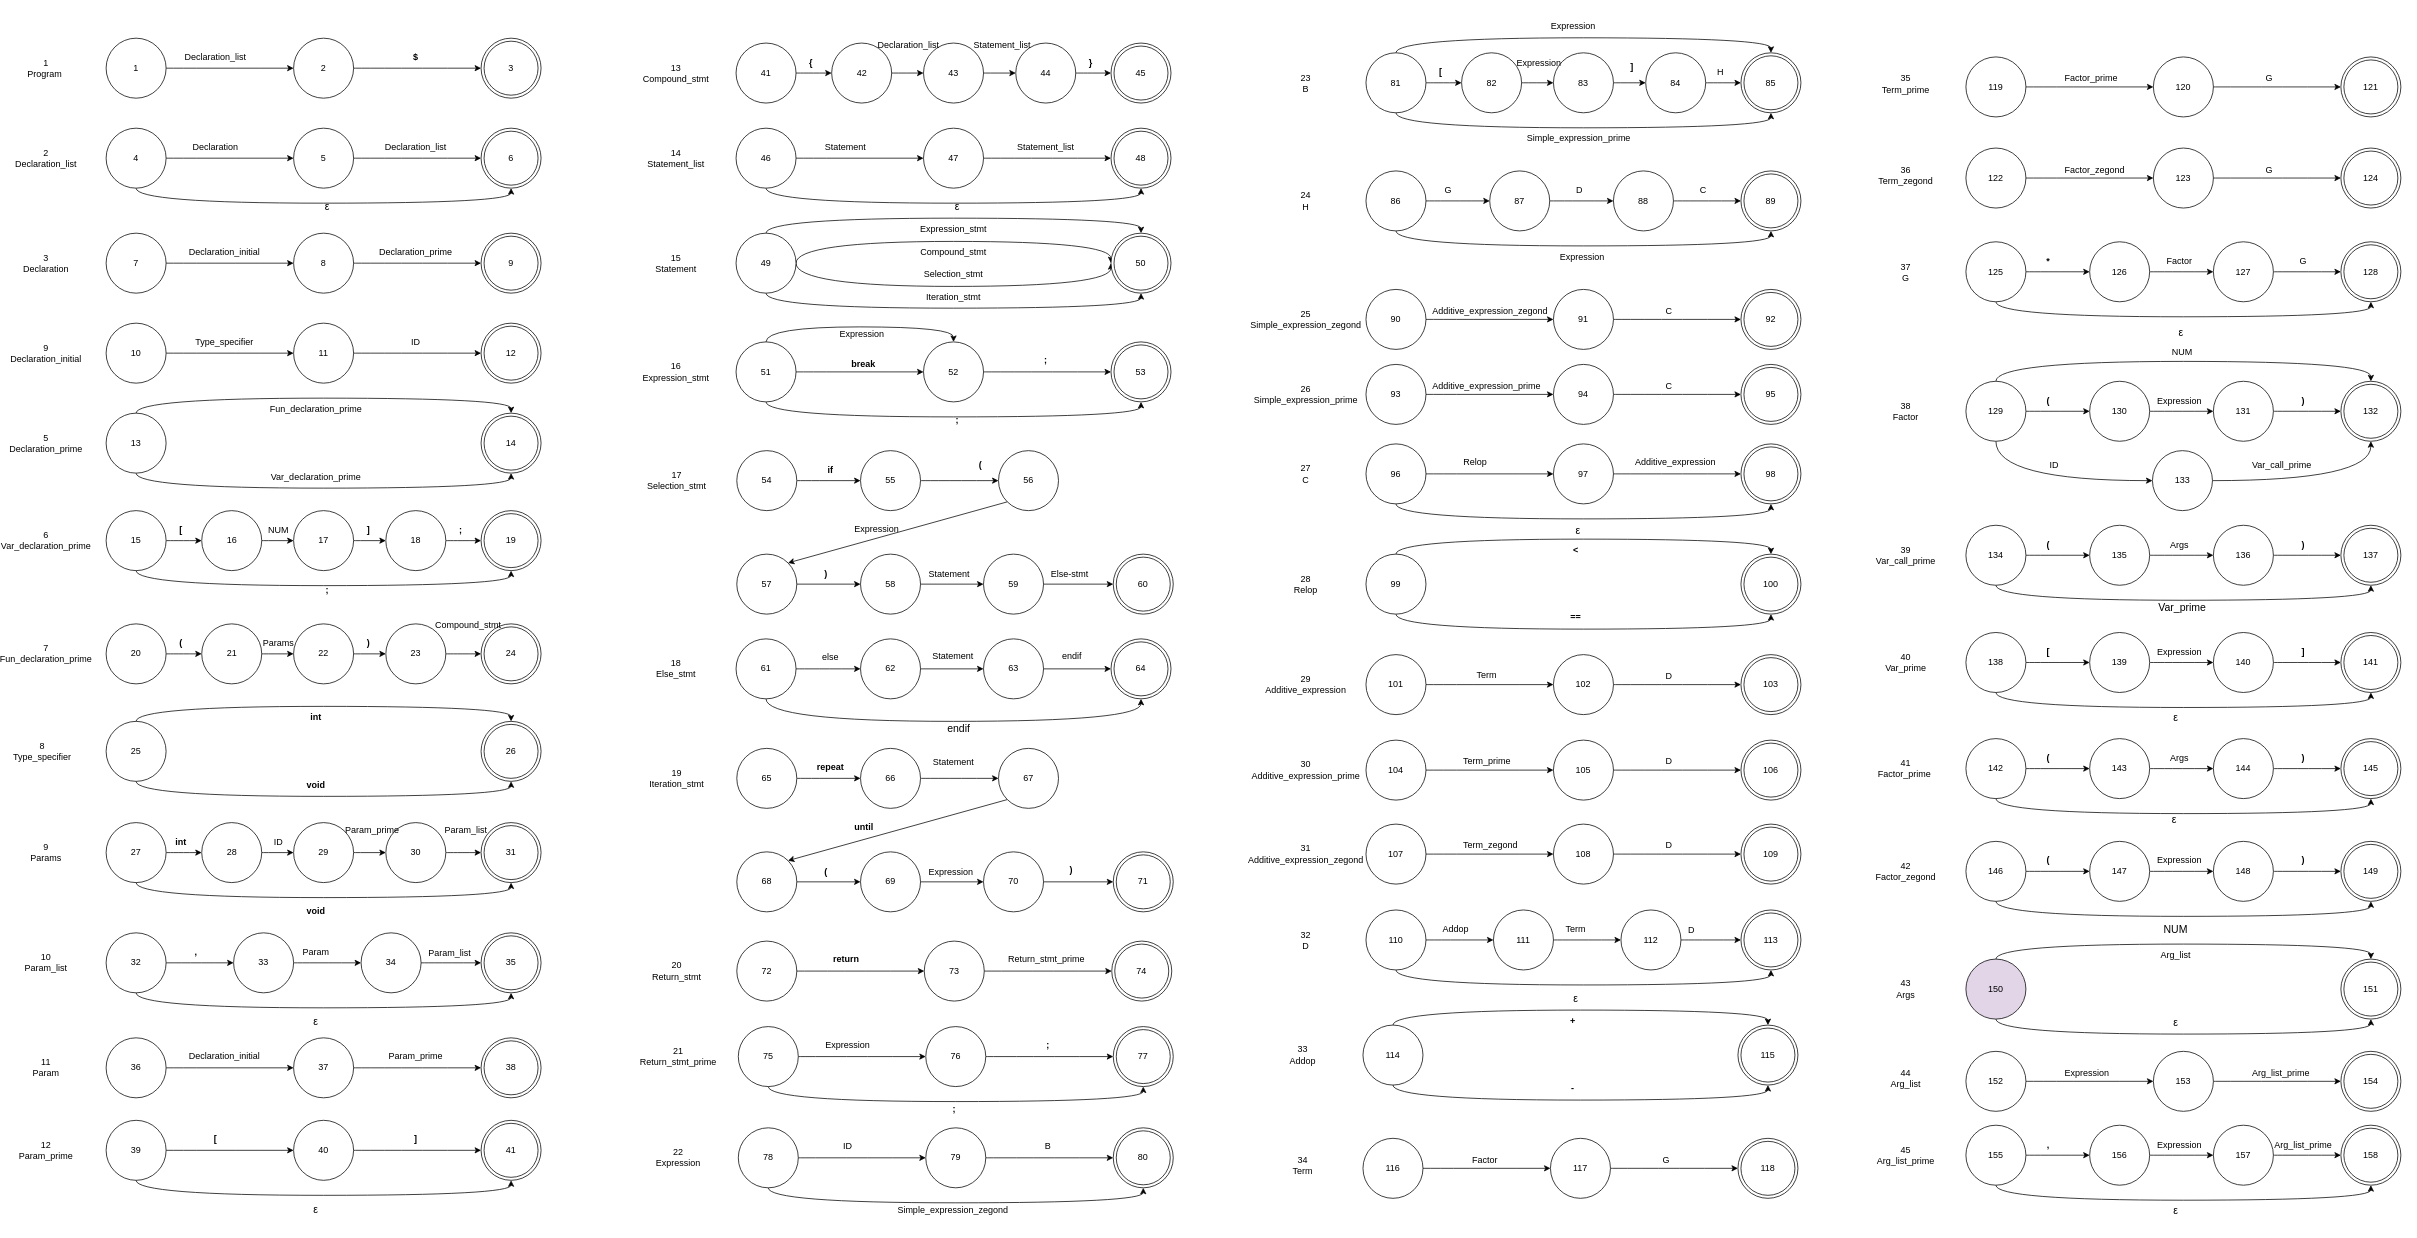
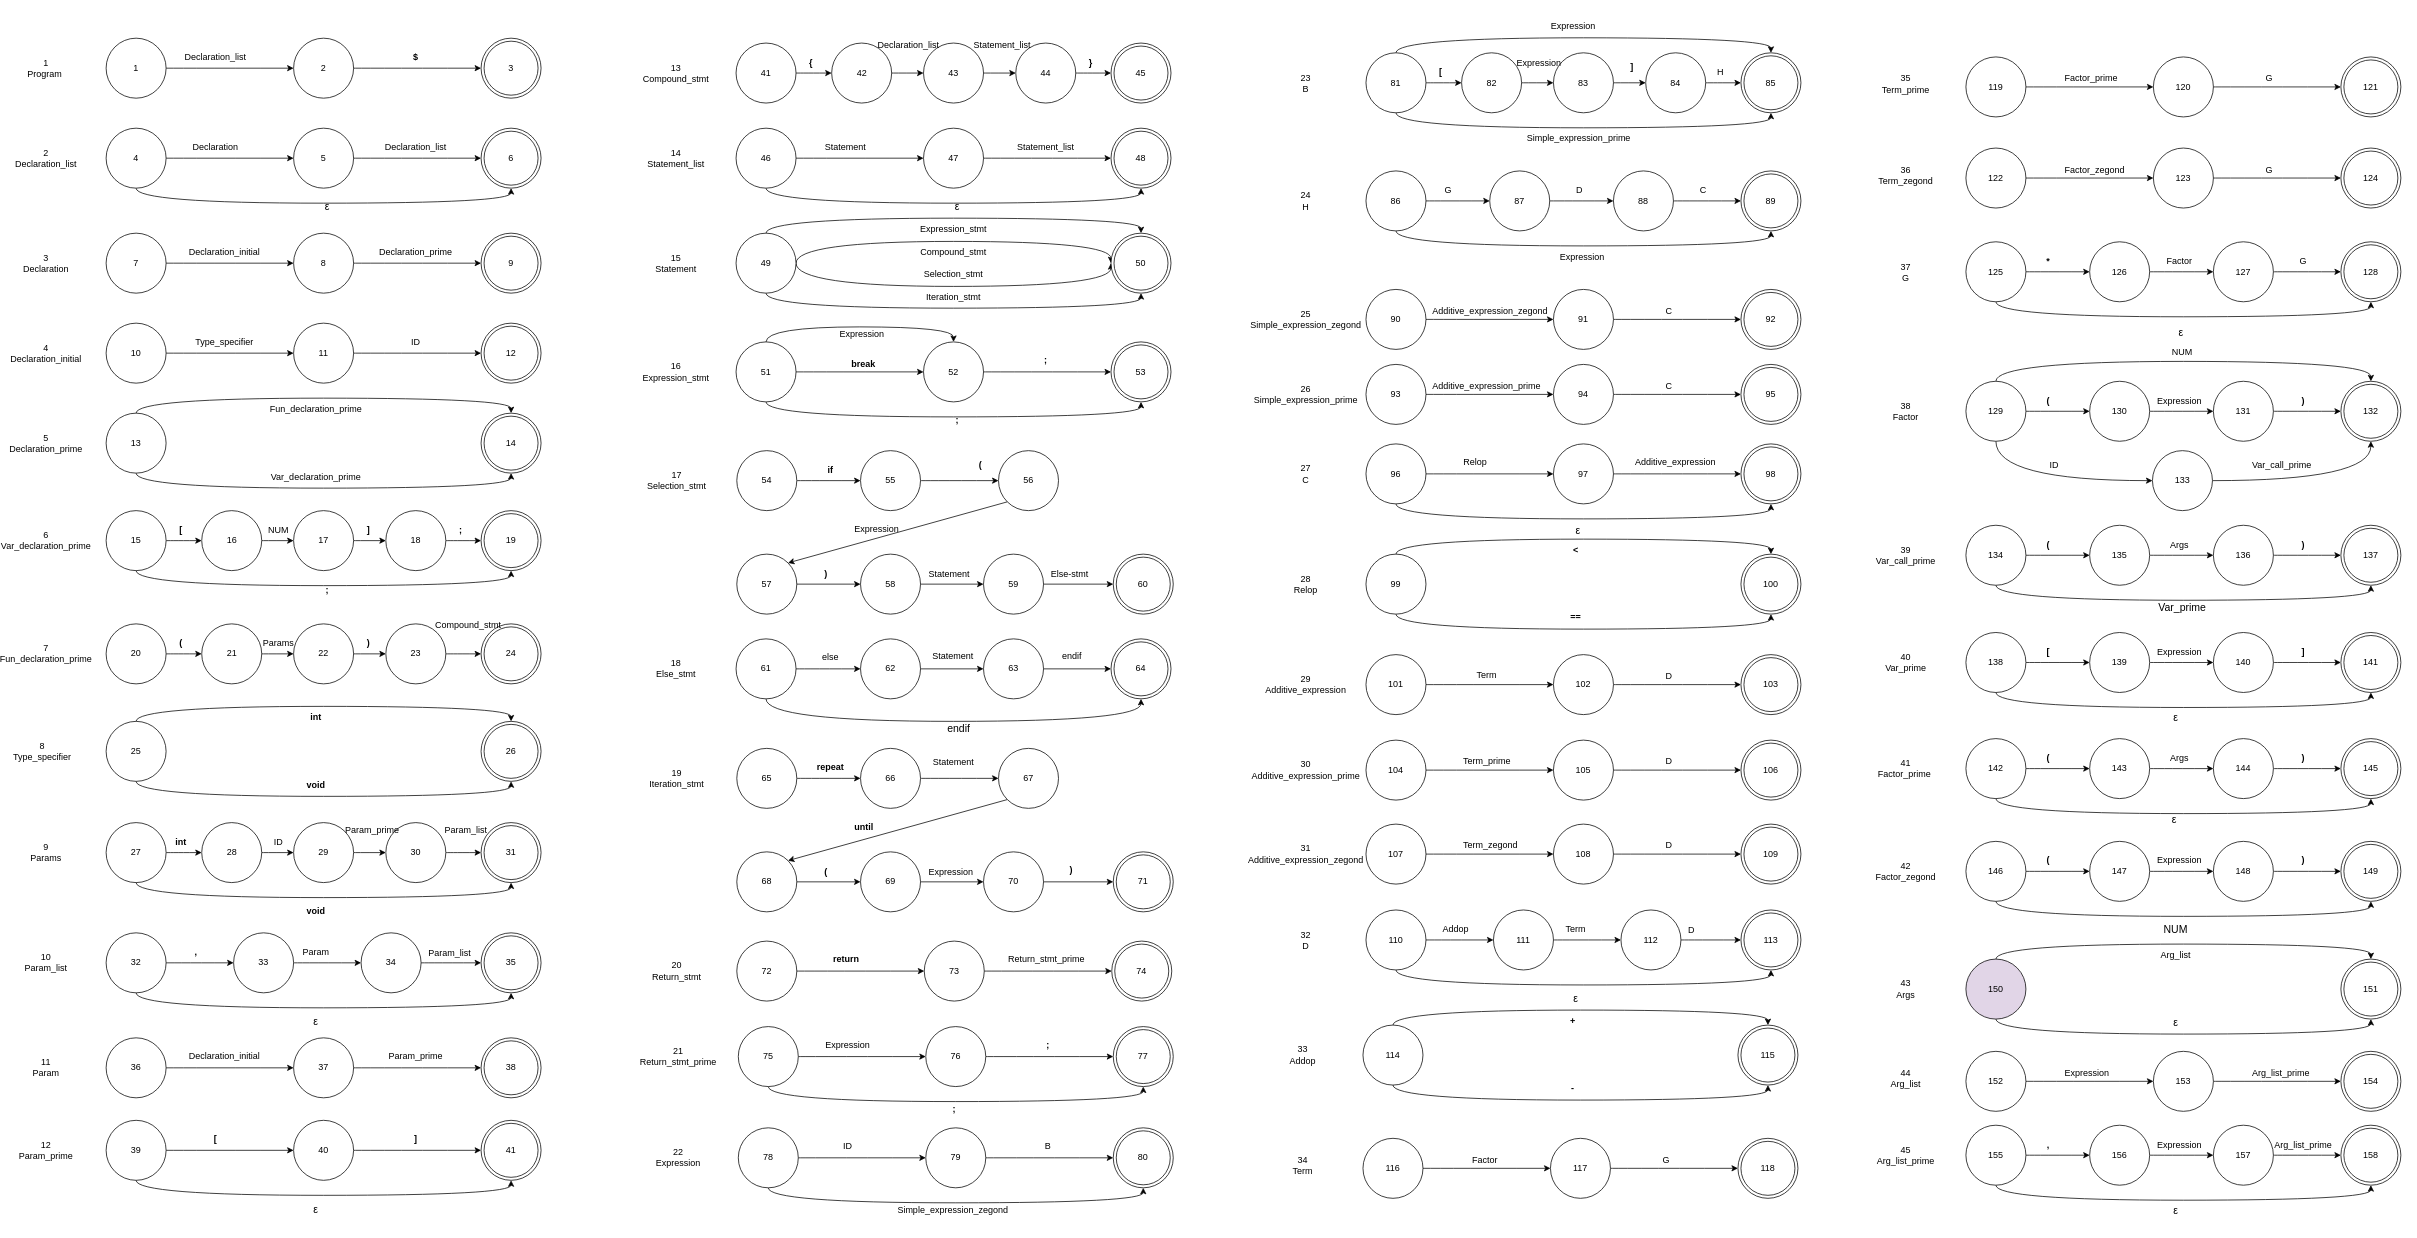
(46, 353) -> (46, 353)
